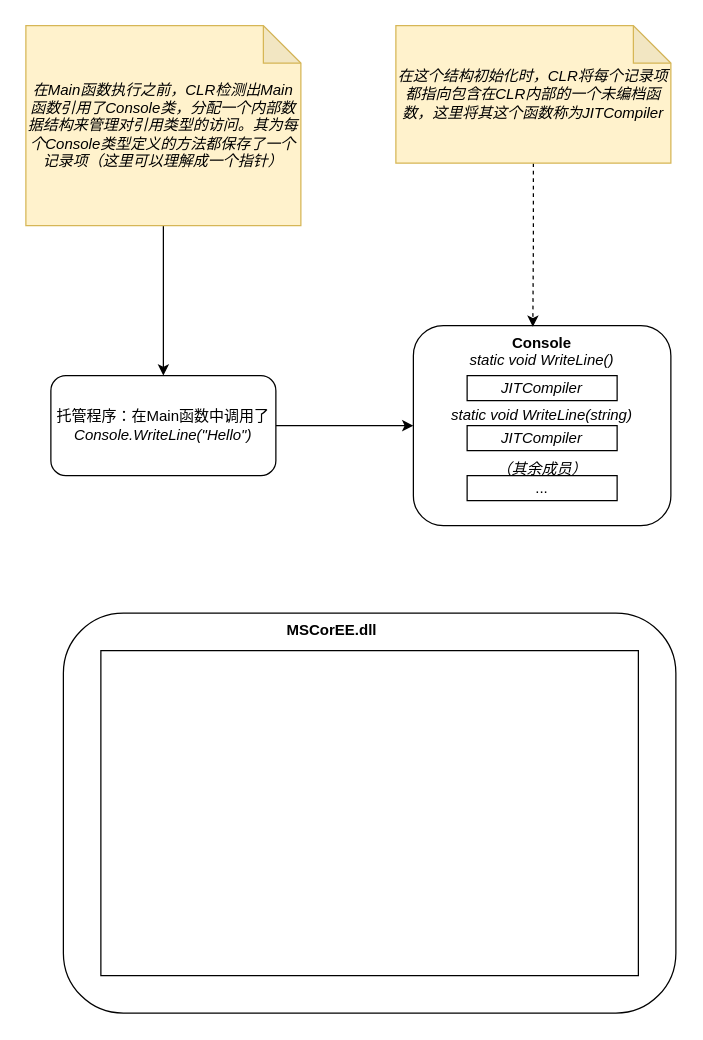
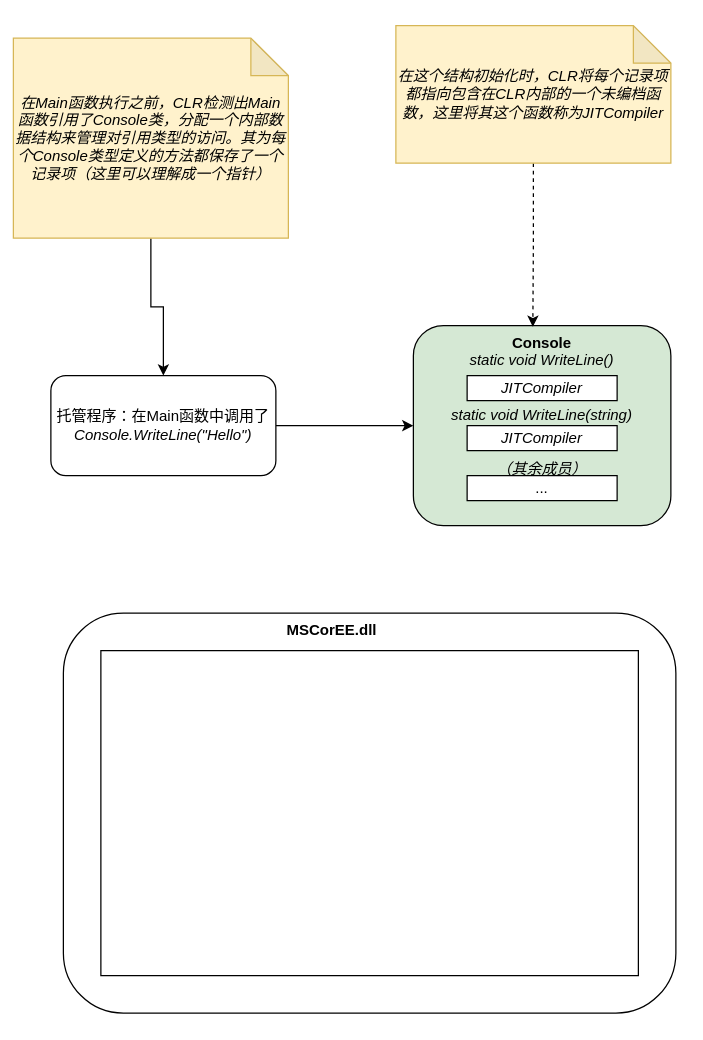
(163, 126) -> (151, 138)
(542, 370) -> (542, 370)
